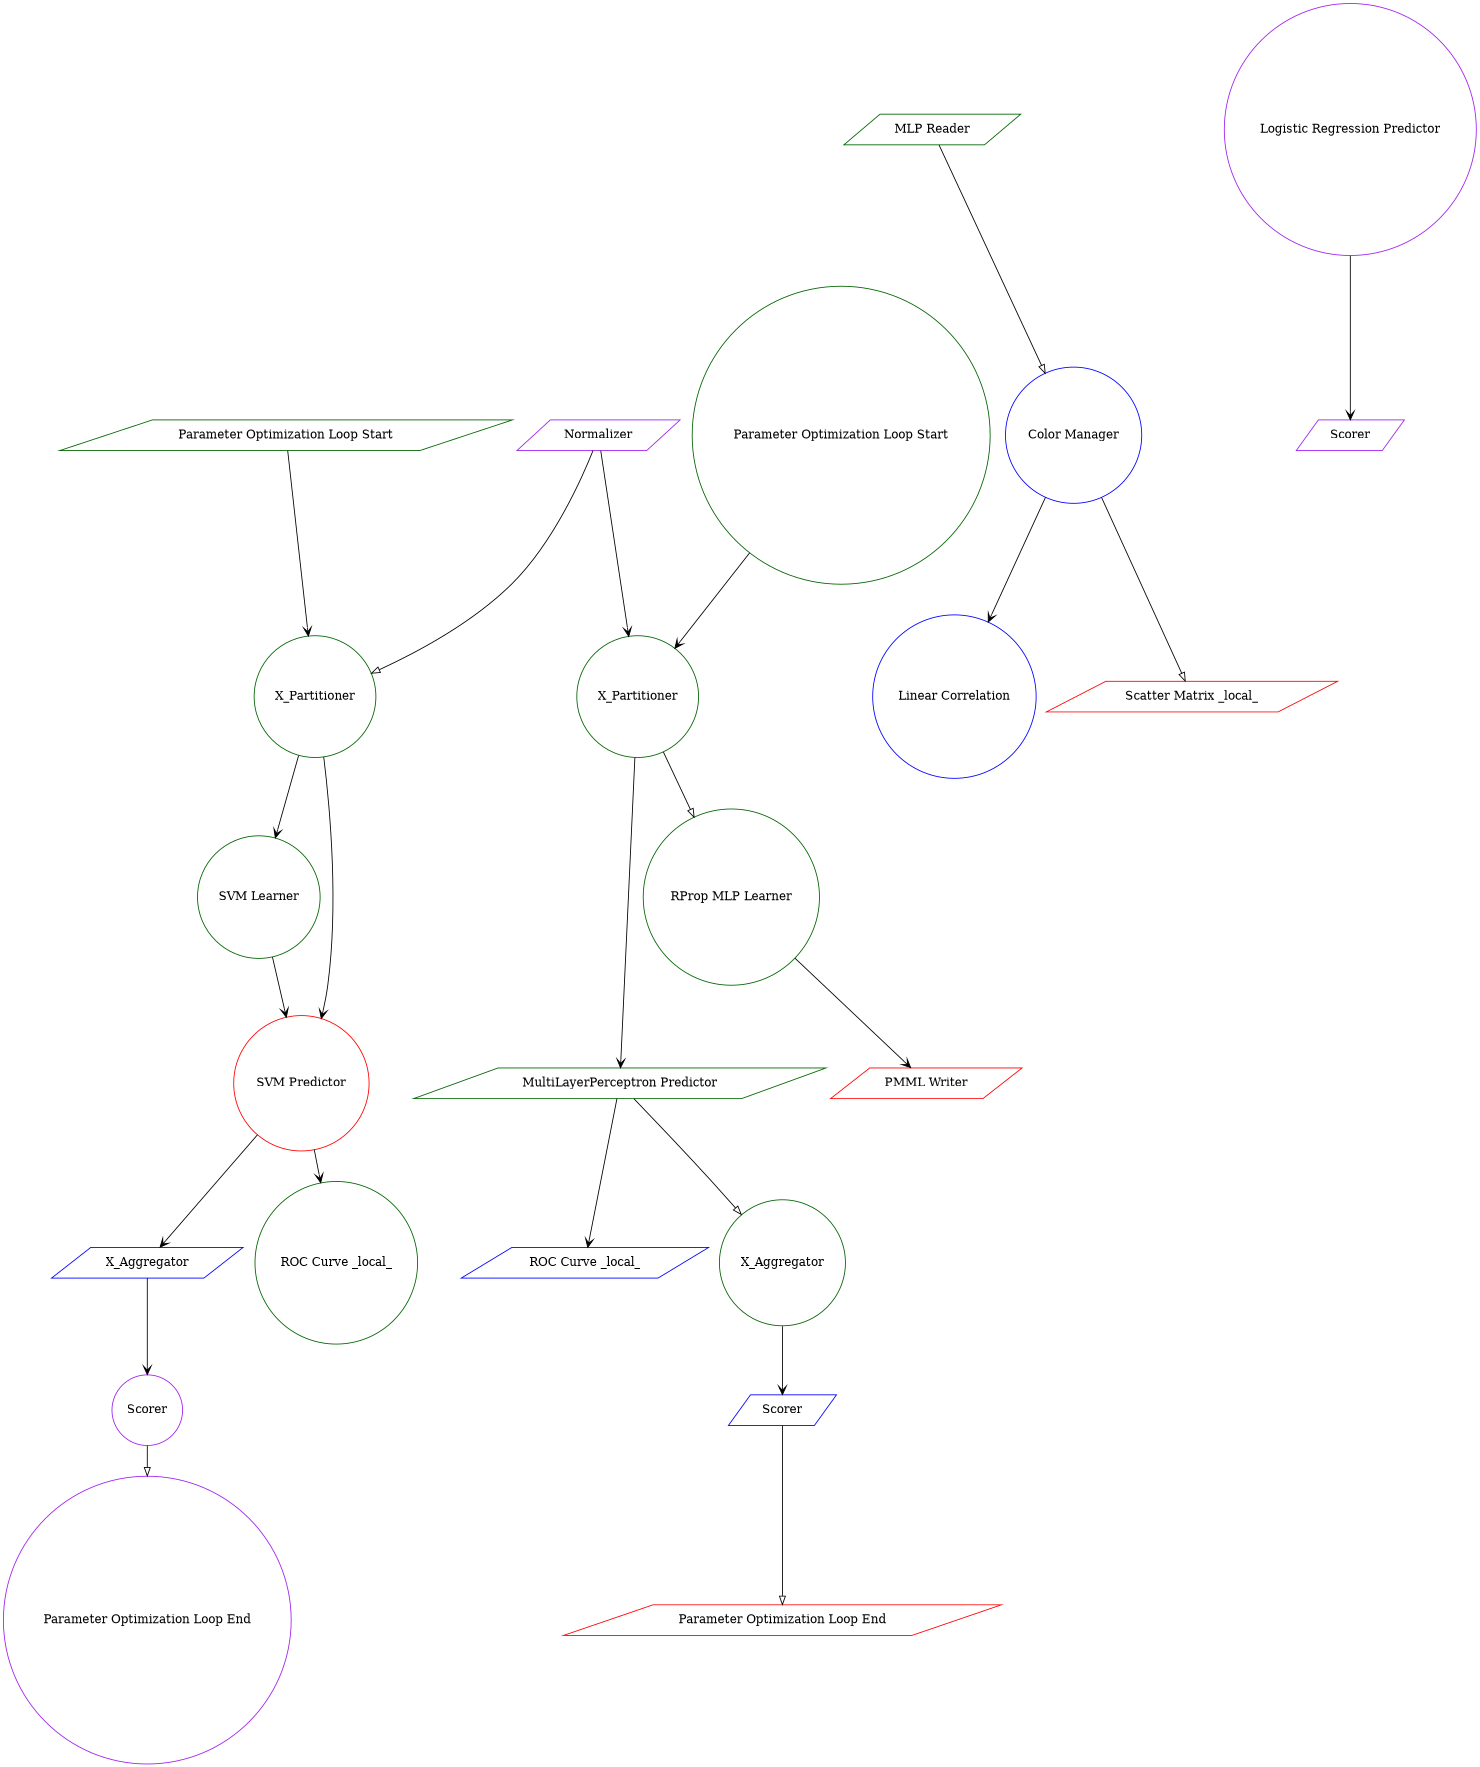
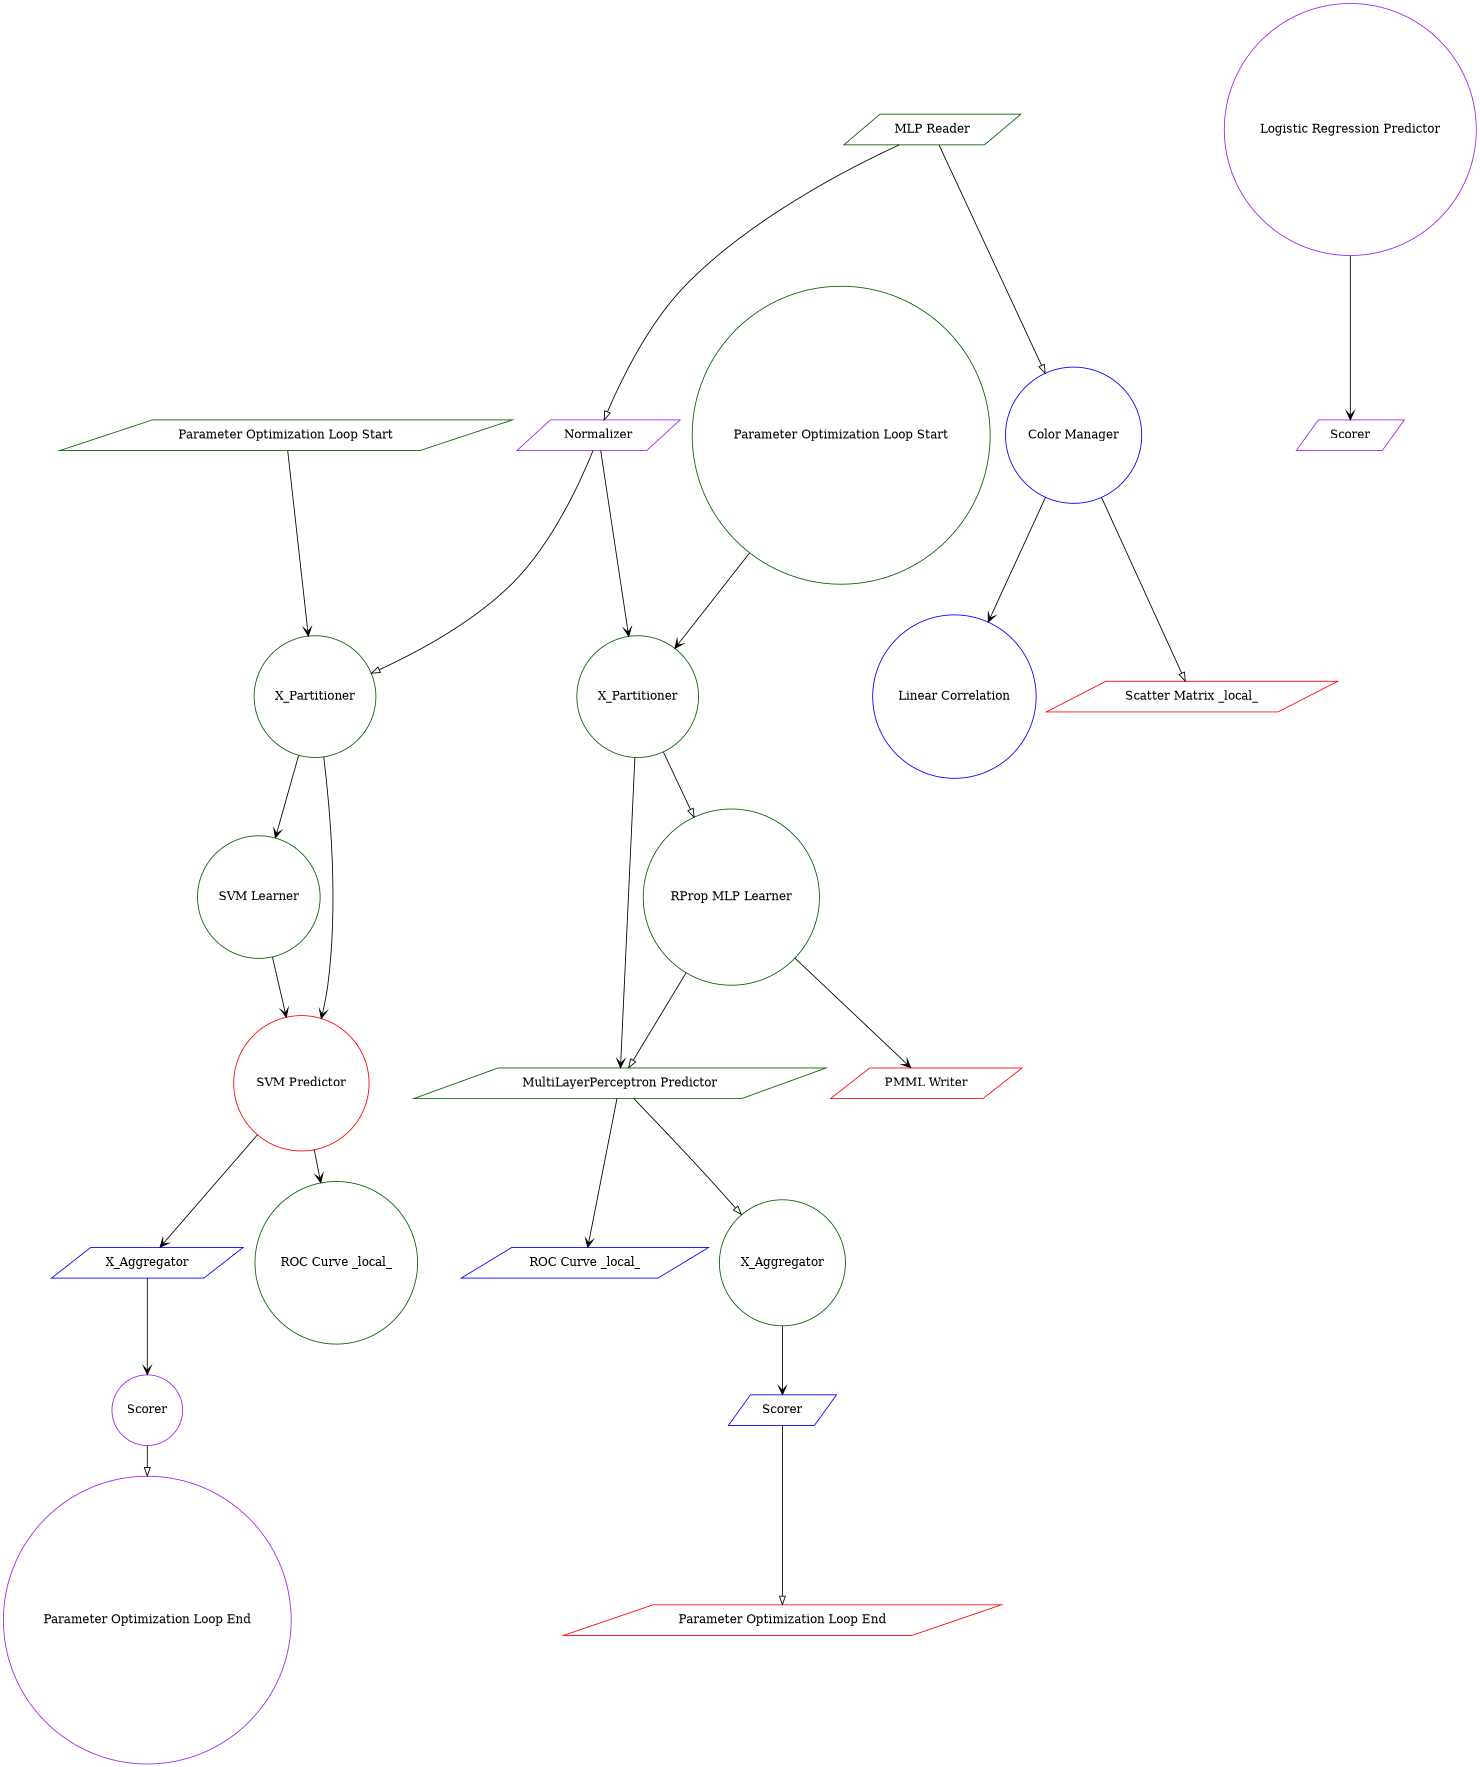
none -> (726, 249)
none -> (660, 1016)
